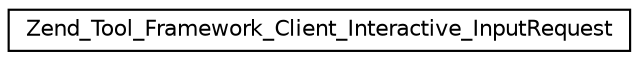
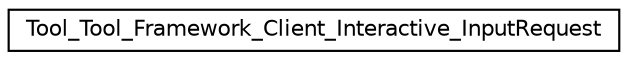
(319, 30) -> (314, 30)
